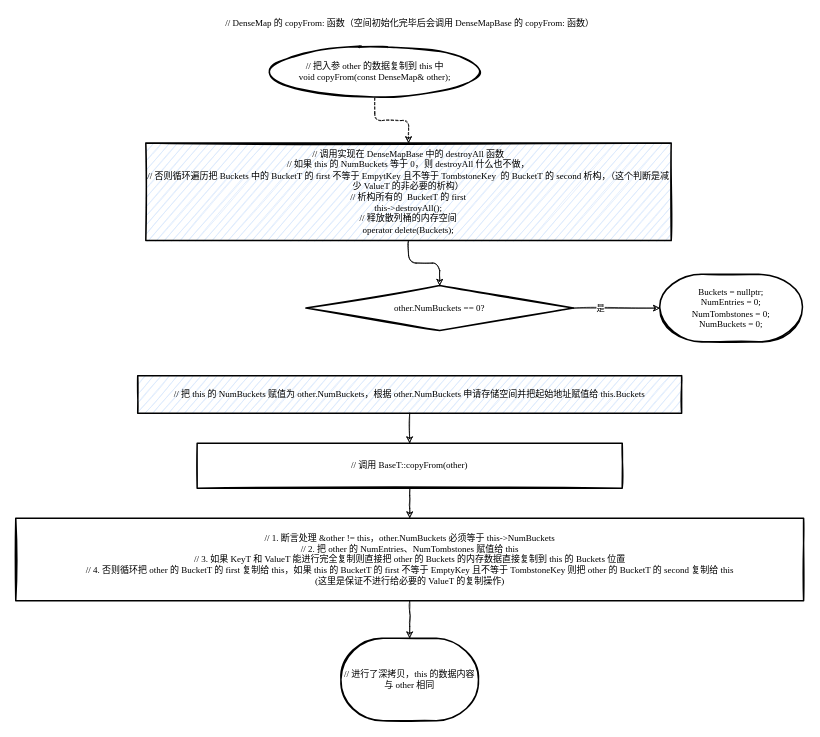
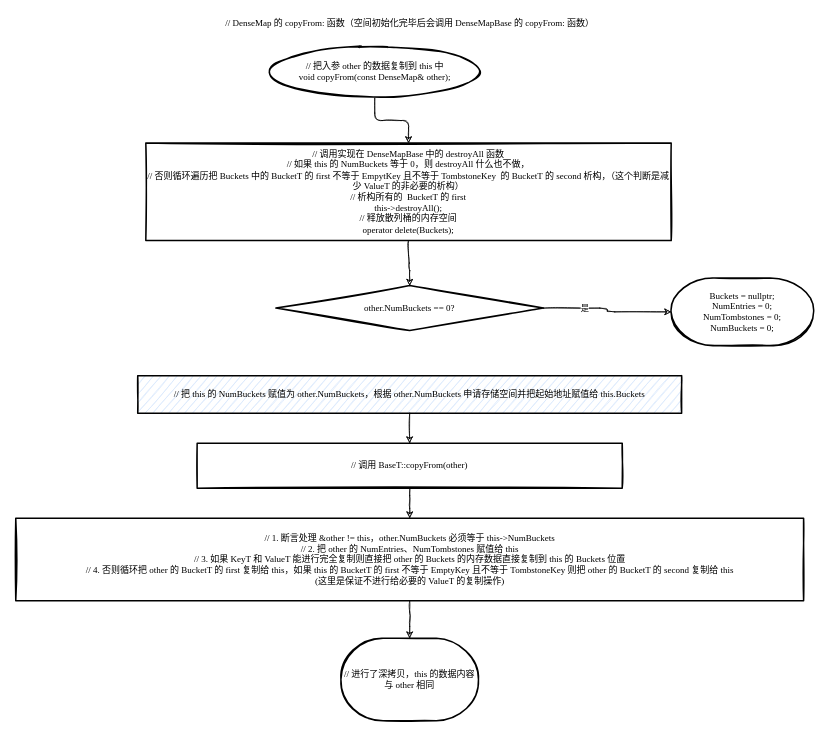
(388, 120) -> (388, 120)
(408, 192) -> (408, 192)
(440, 308) -> (410, 308)
(731, 308) -> (742, 312)
